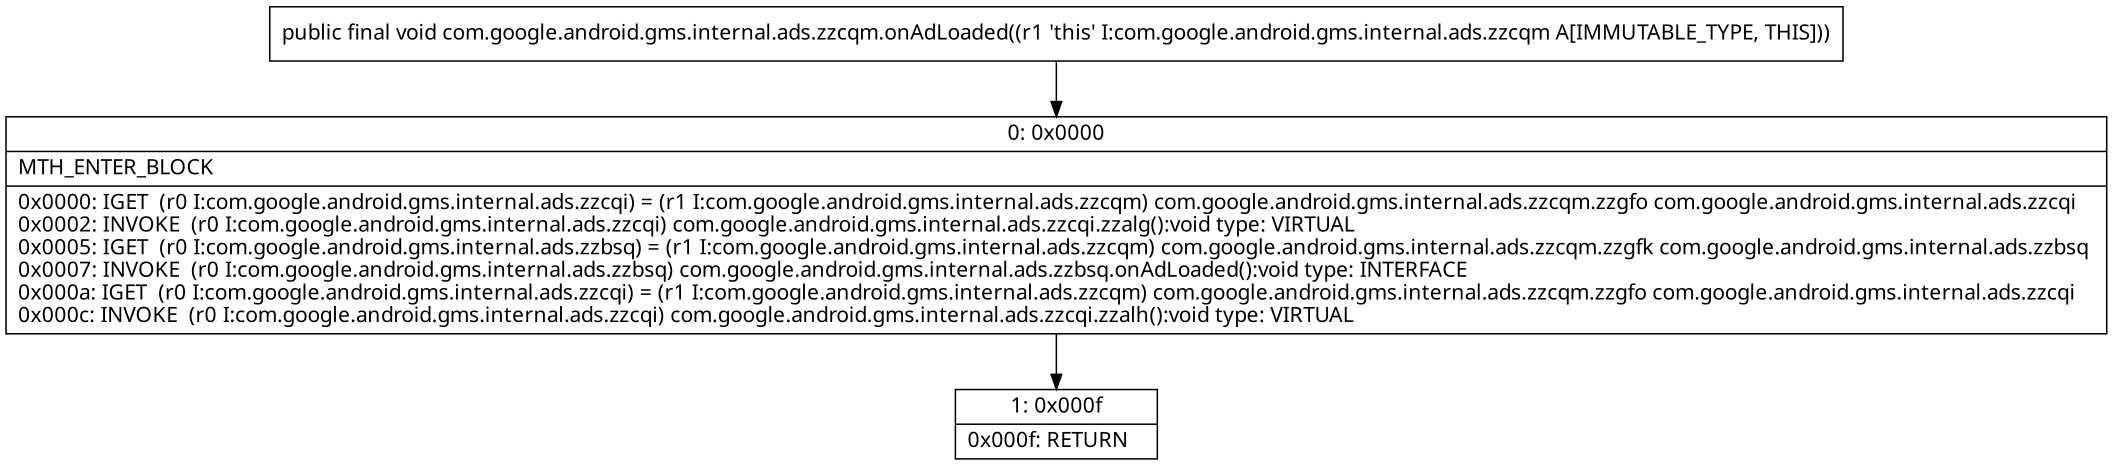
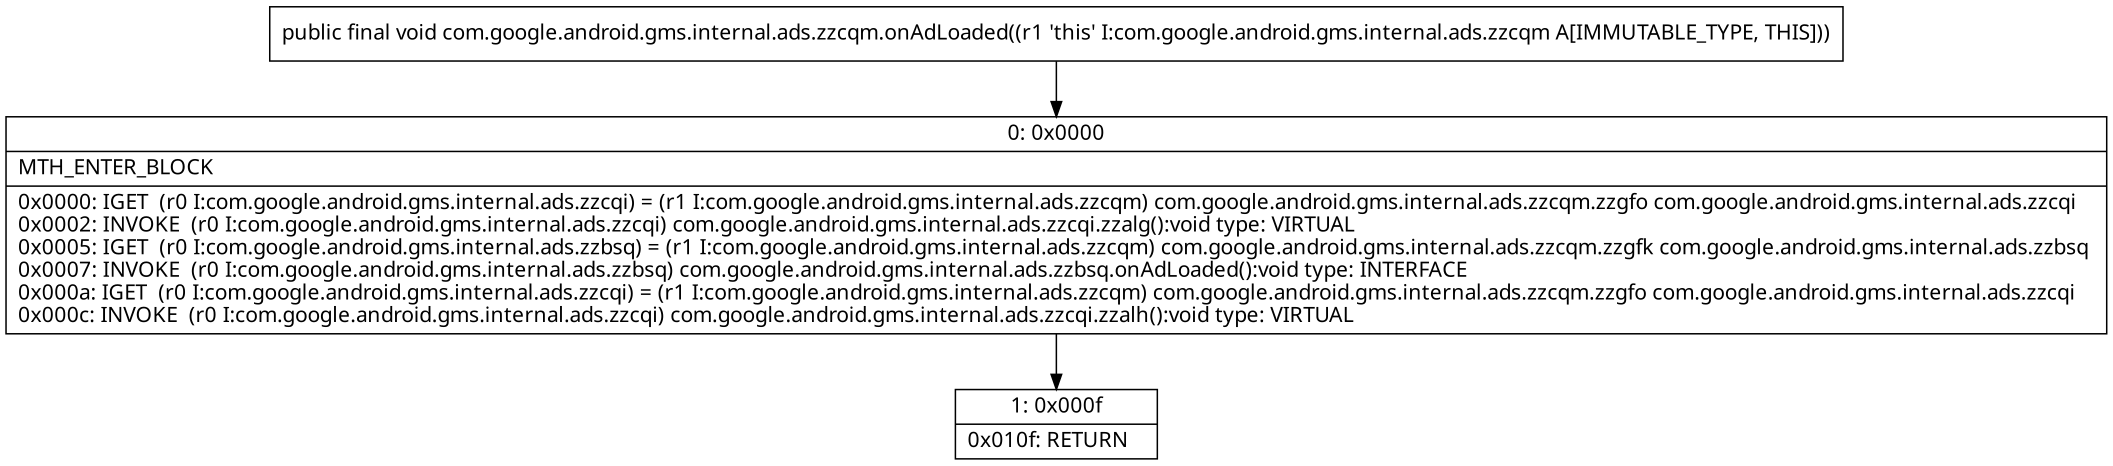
(1056, 441) -> (1056, 441)
